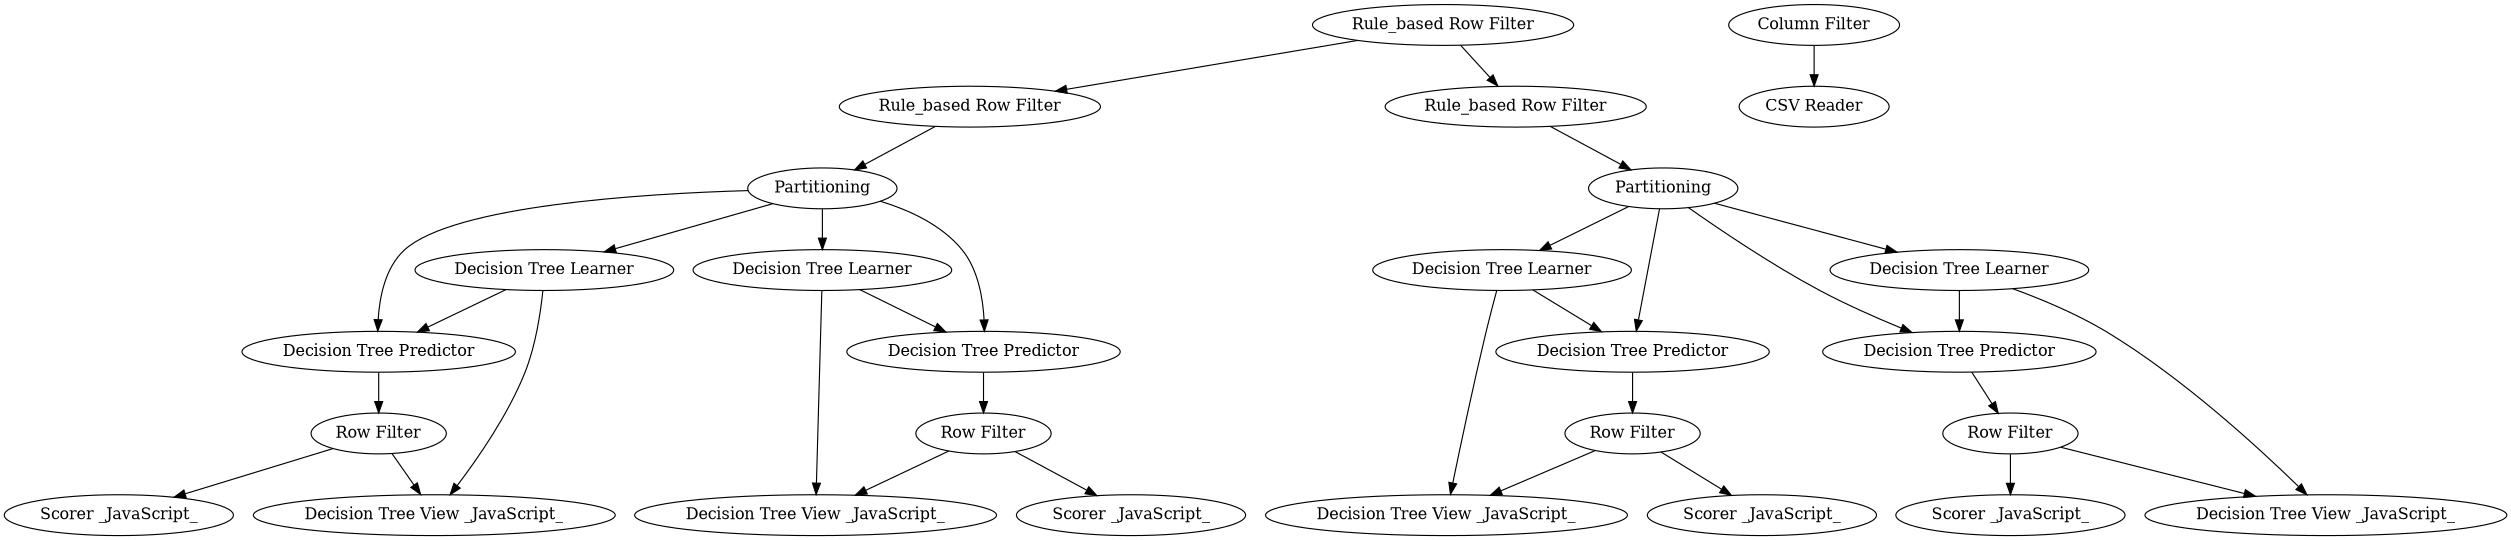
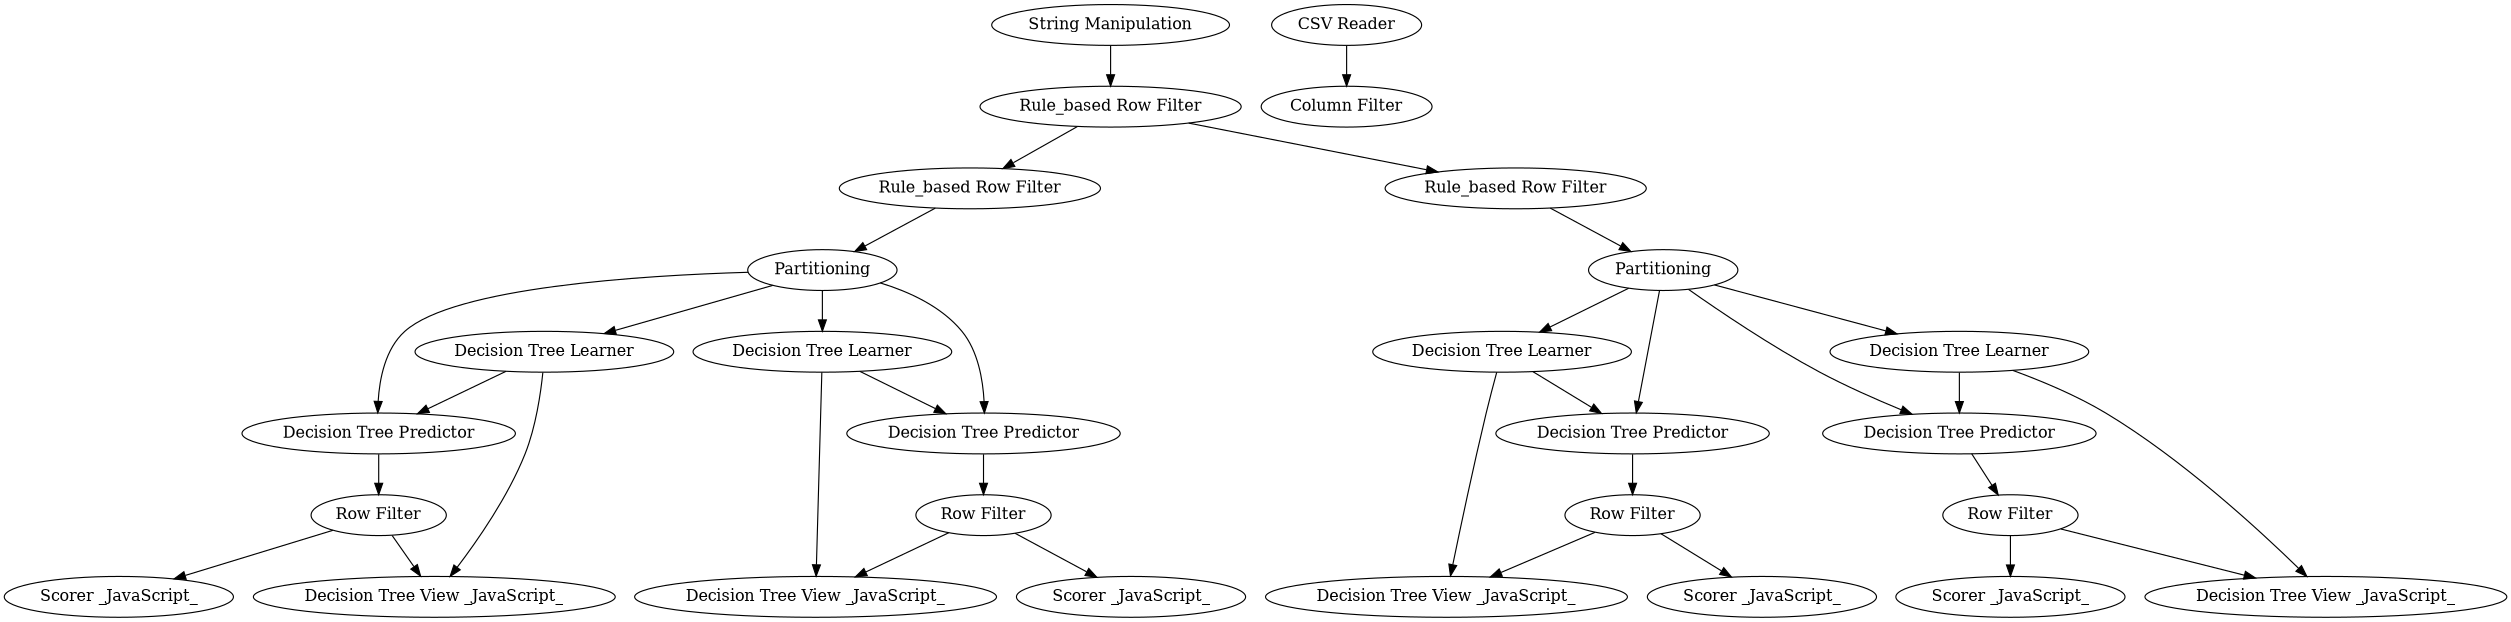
none -> (1111, 25)
(1814, 60) -> (1347, 60)
